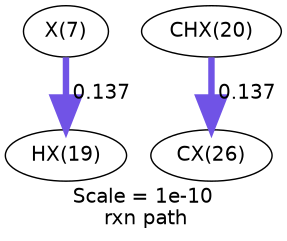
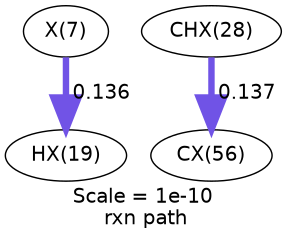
(211, 31) -> (211, 31)
(99, 93) -> (99, 93)
(211, 155) -> (211, 155)
